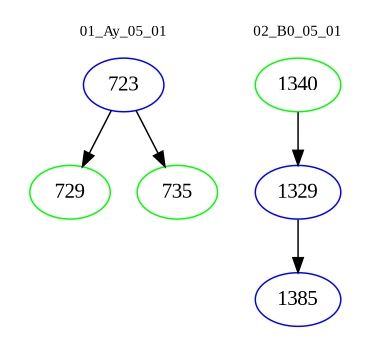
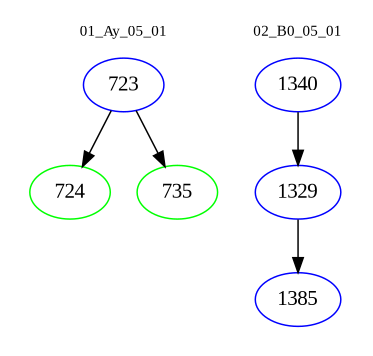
(298, 85) -> (298, 85)
(70, 192) -> (70, 192)
